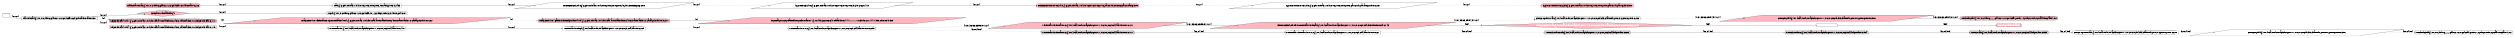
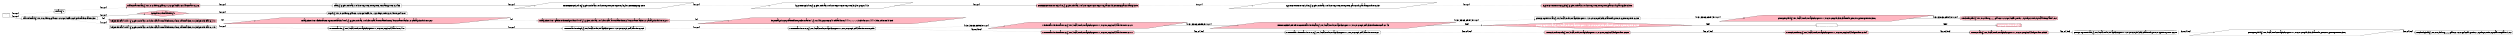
none -> (60, 11)
